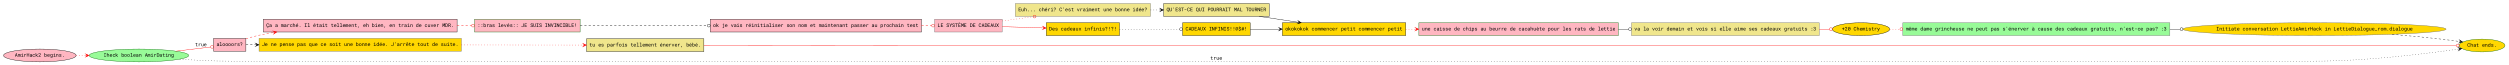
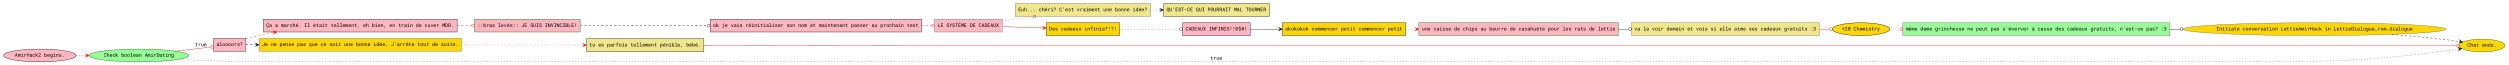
(1278, 19) -> none
(1216, 29) -> (1216, 29)
(645, 45) -> (645, 45)
